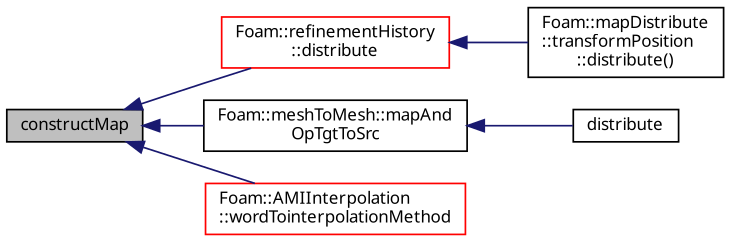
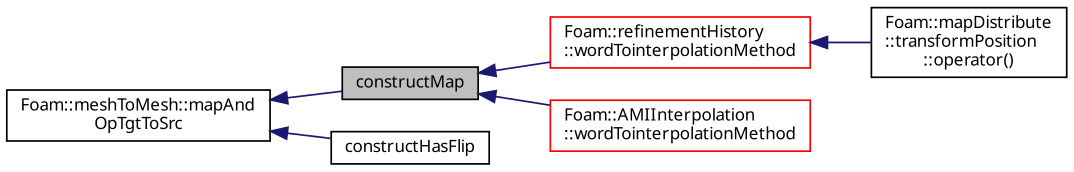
(335, 42) -> (680, 42)
(626, 42) -> (969, 42)
(182, 126) -> (315, 95)
(626, 126) -> (410, 148)
